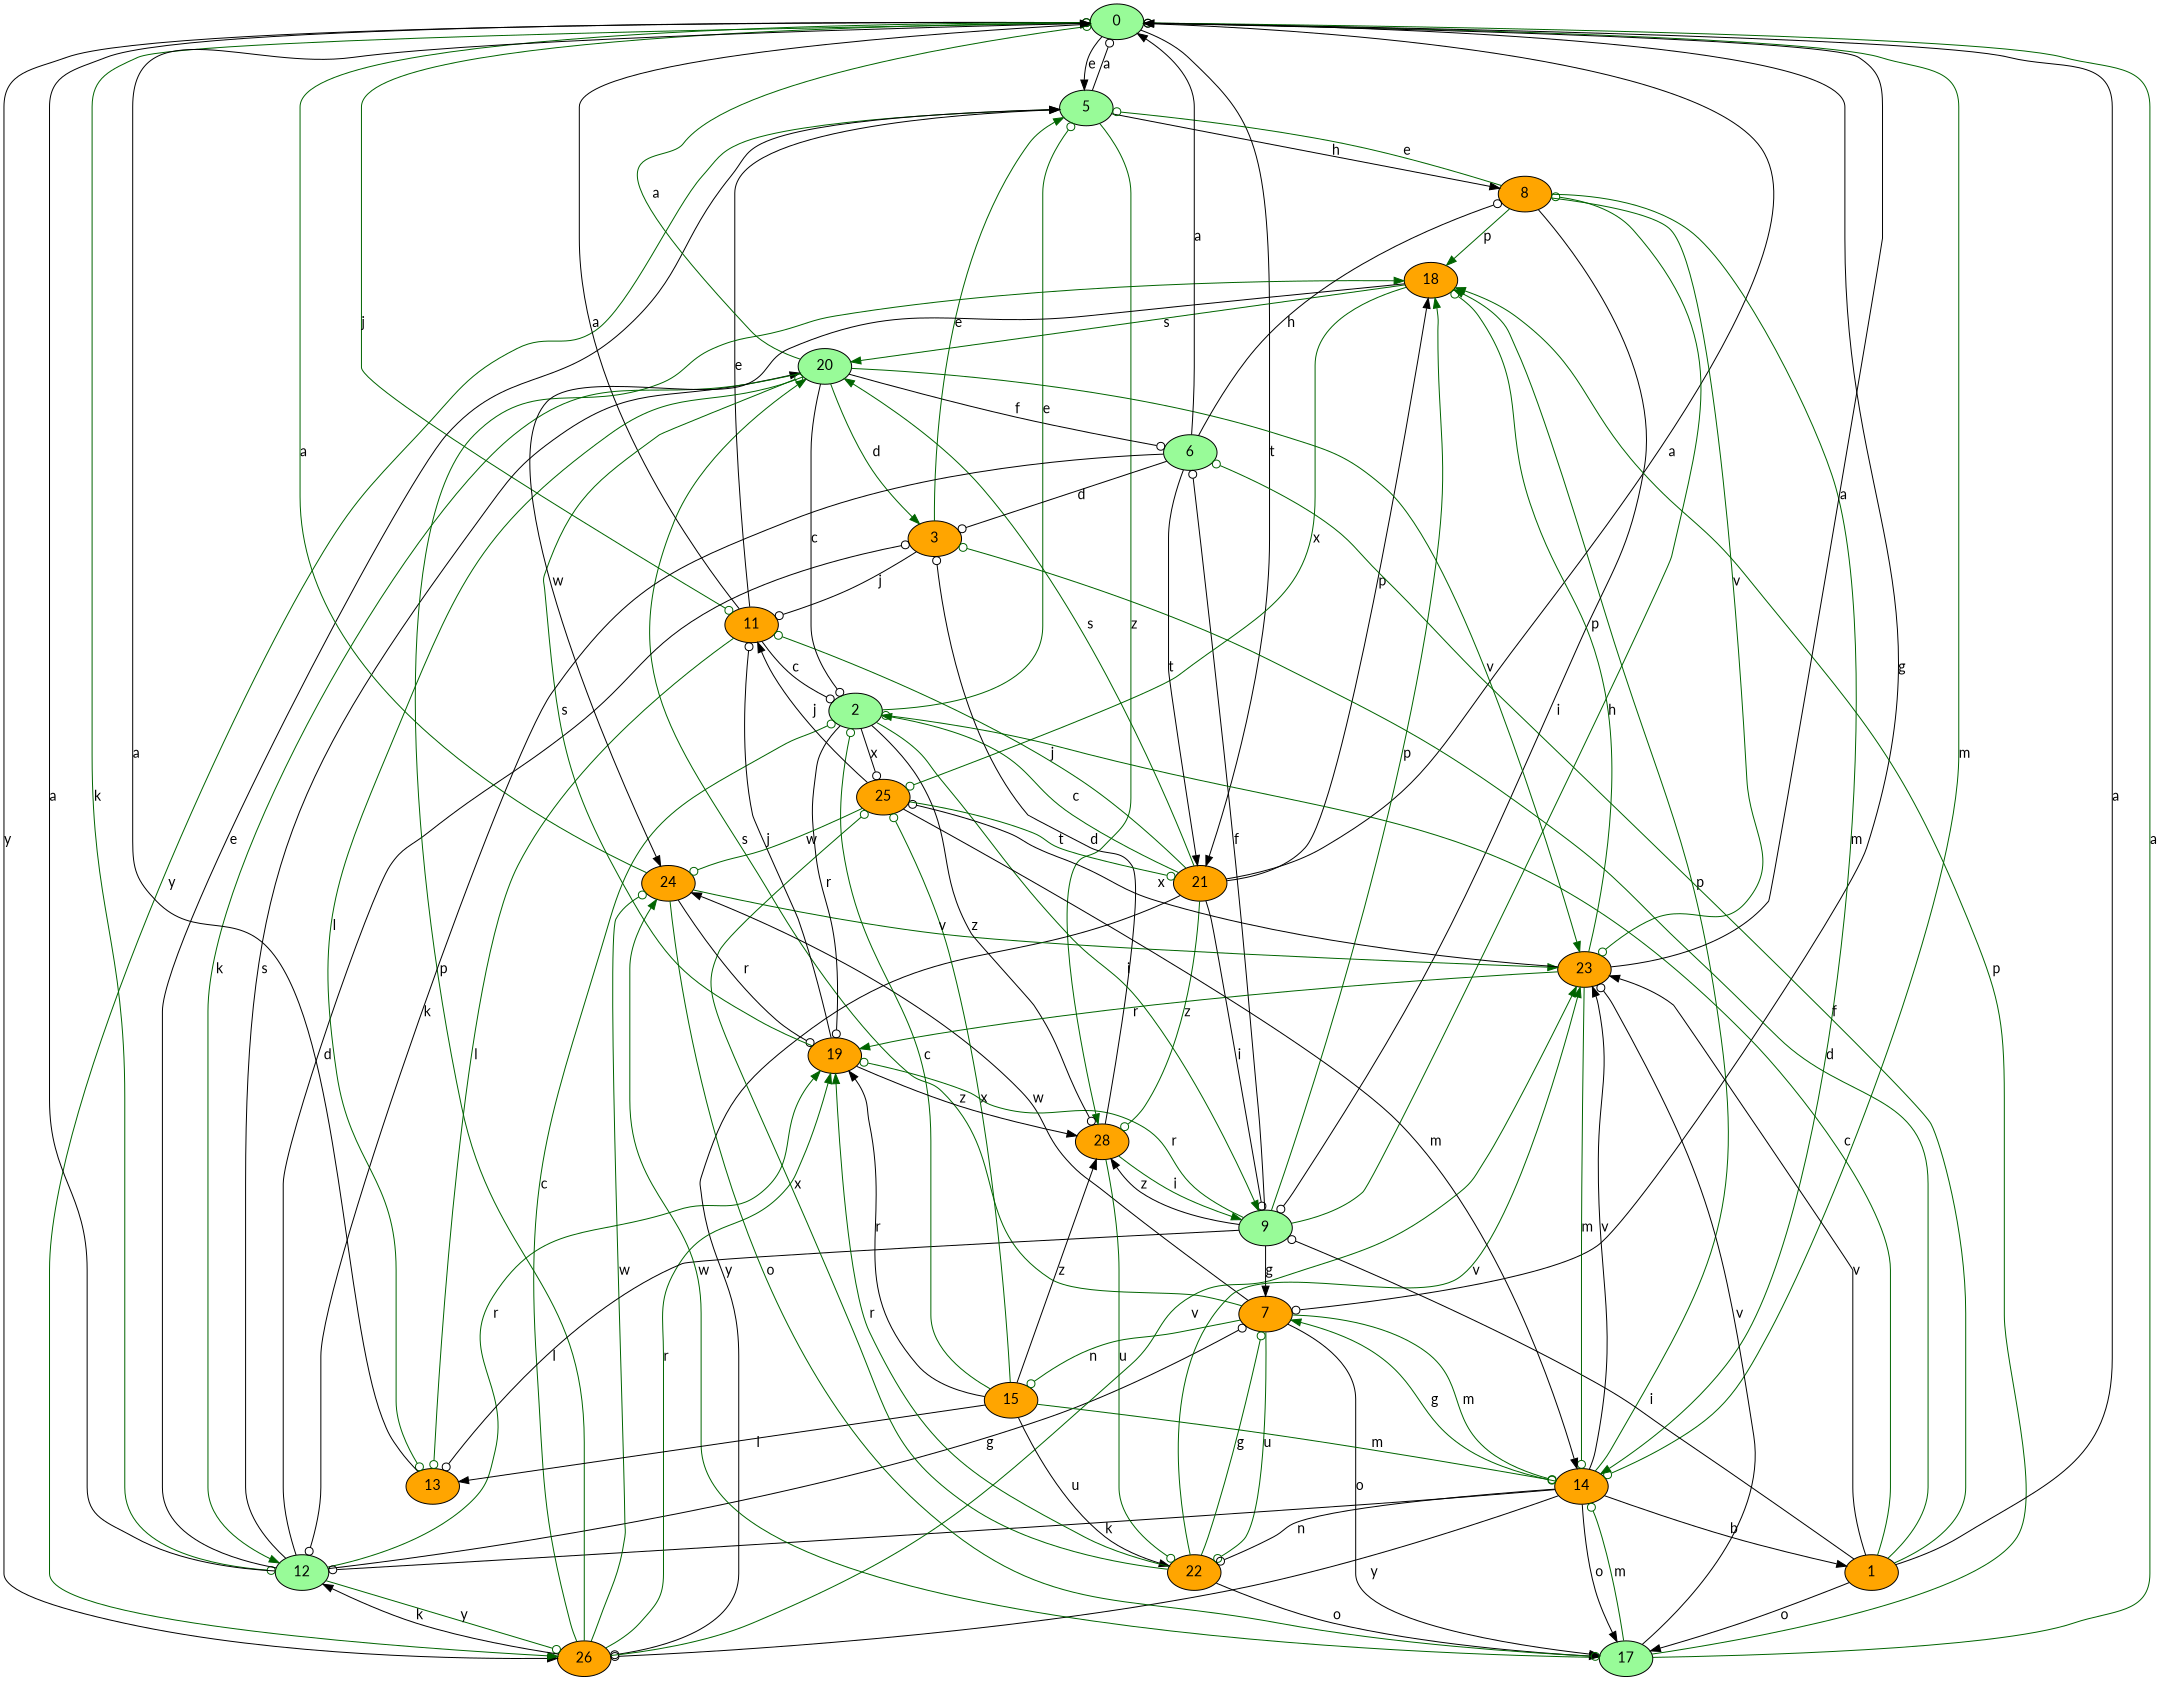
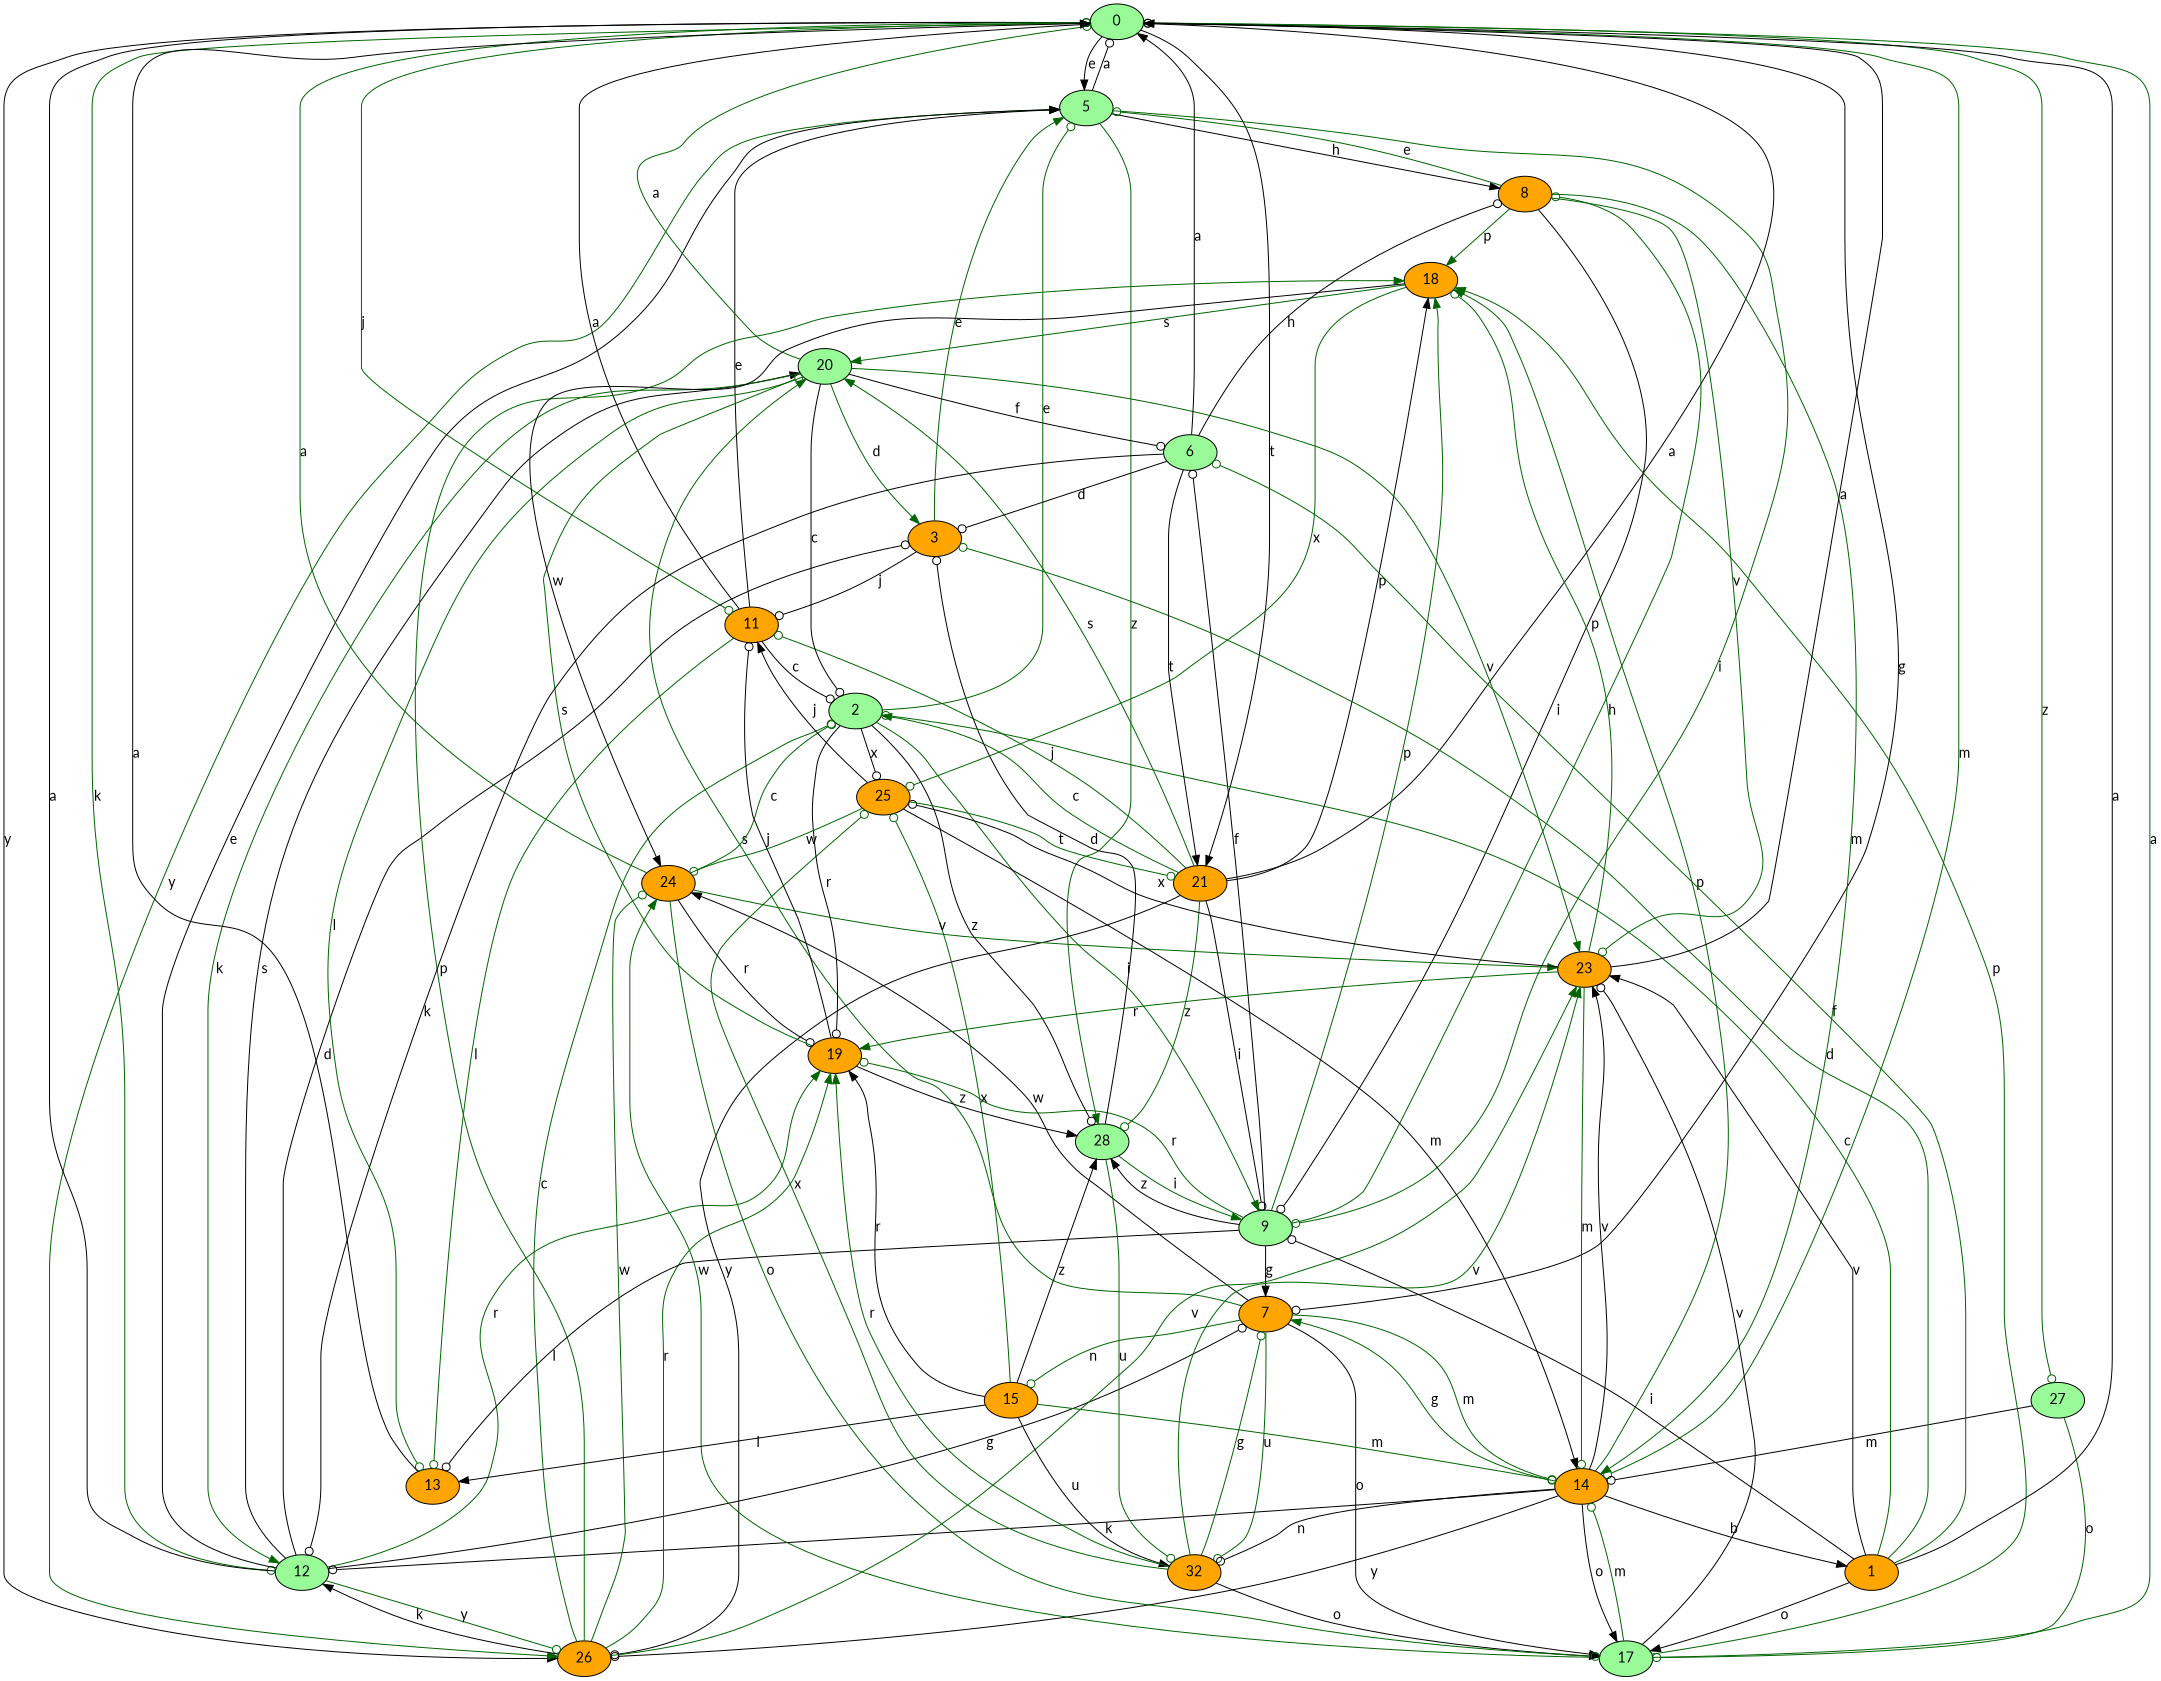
none -> (1777, 485)
(922, 1068) -> (759, 802)
(1102, 1142) -> (1102, 1142)
none -> (2058, 1400)
(1194, 1573) -> (1194, 1573)
